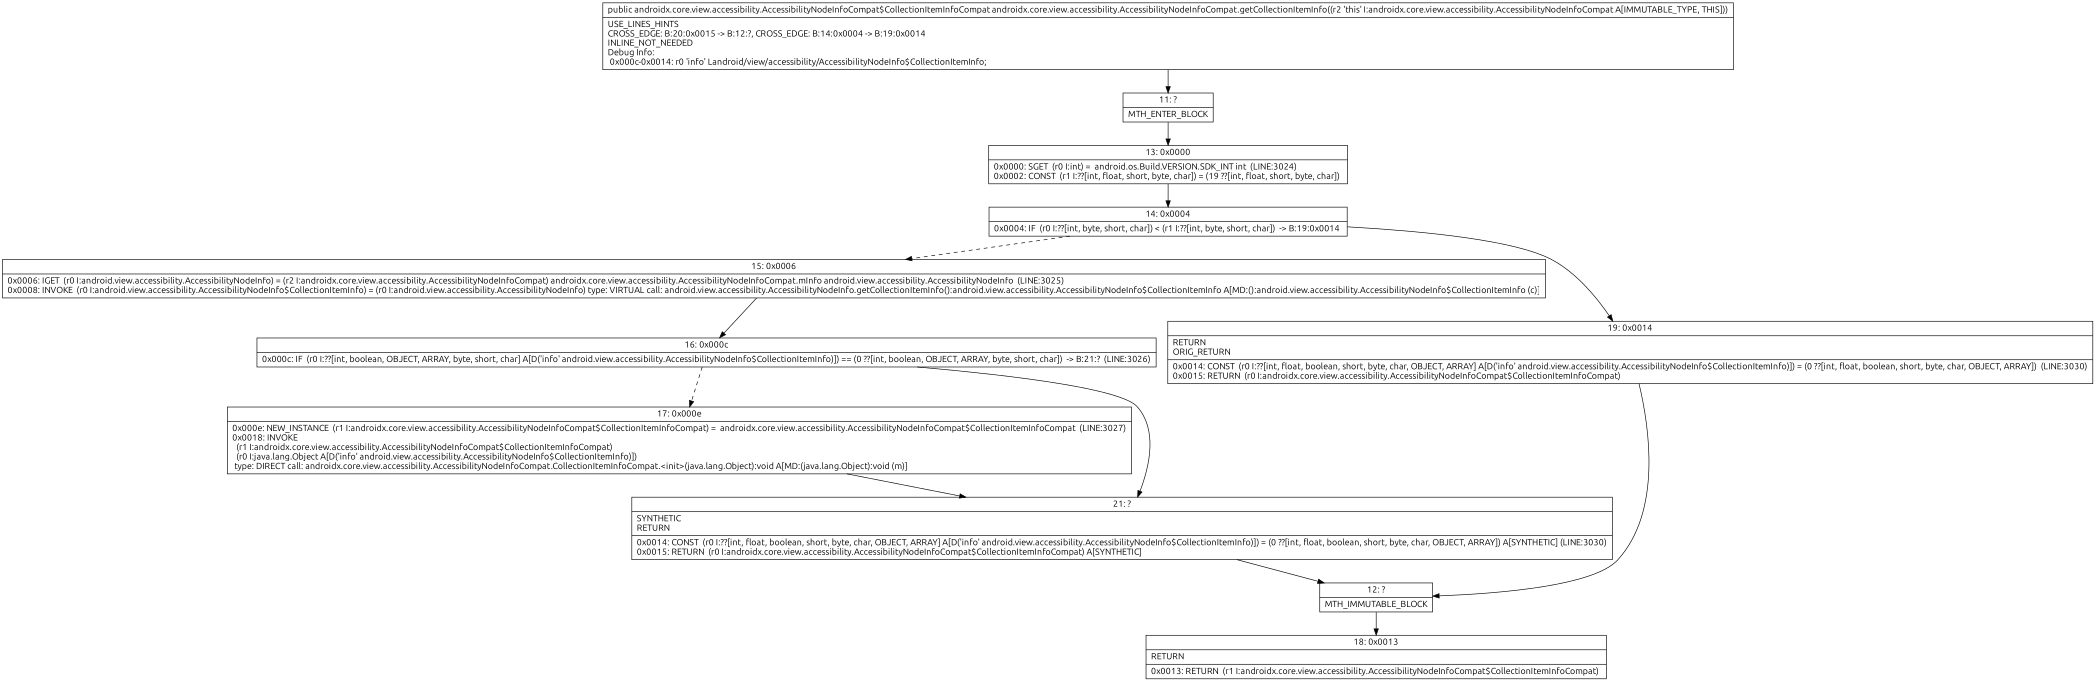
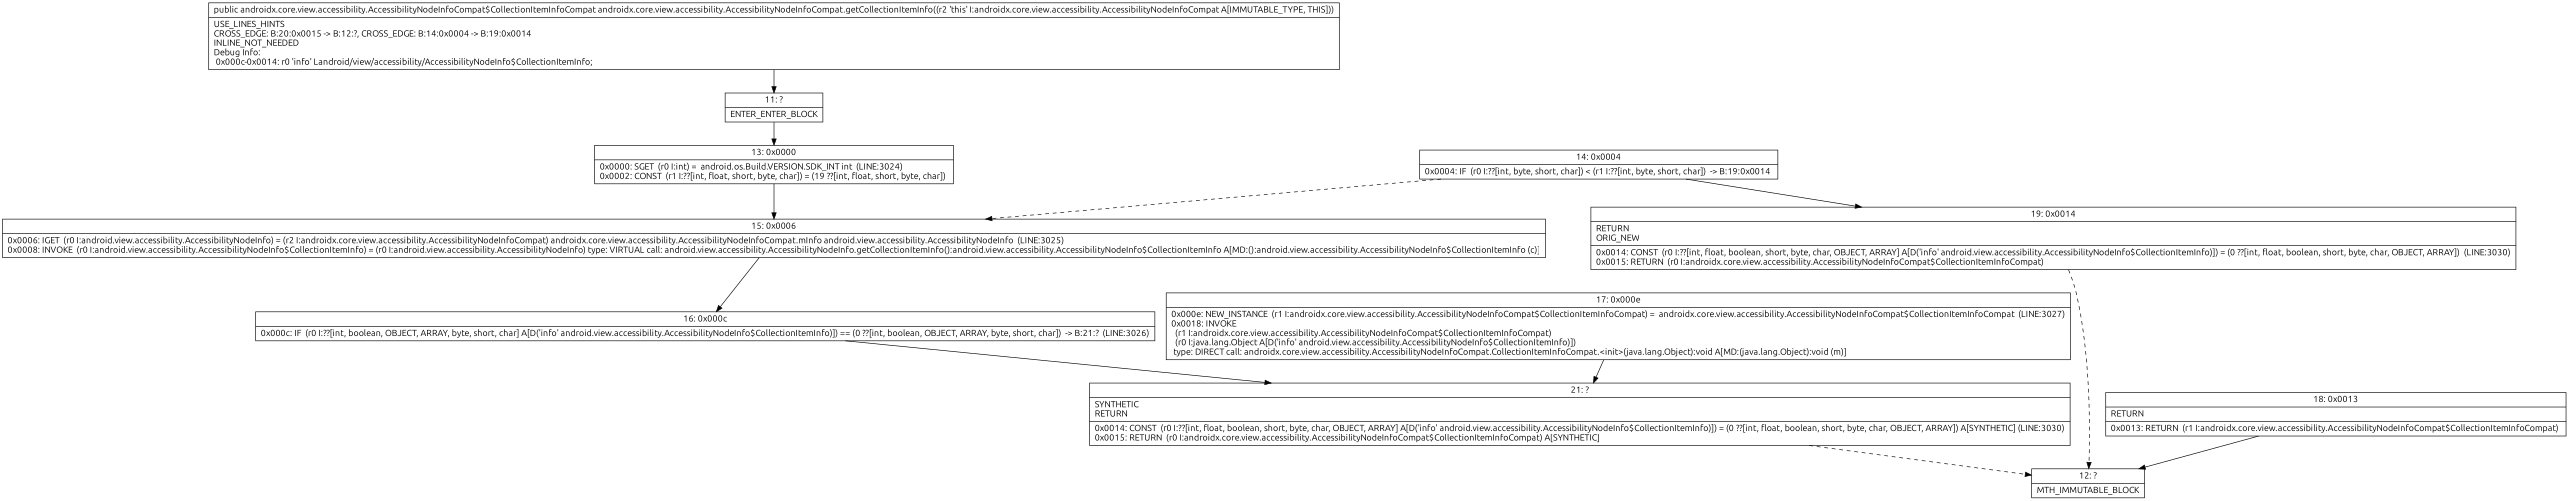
(1168, 114) -> (774, 114)
(1168, 192) -> (774, 198)
(1202, 352) -> (1618, 238)
(697, 384) -> none
(1617, 560) -> (2087, 365)
(1277, 570) -> (1917, 460)
(1376, 620) -> (2202, 452)
